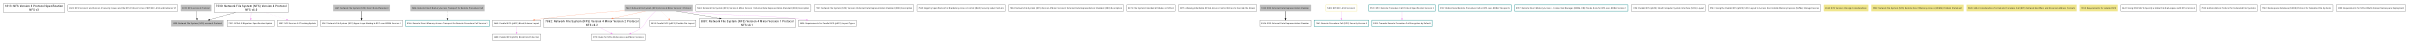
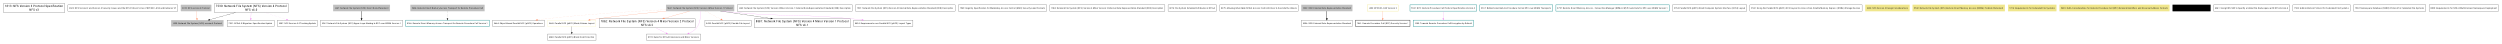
none -> (2032, 8)
(2099, 8) -> (2192, 8)
(197, 15) -> (197, 15)
(1341, 15) -> (1383, 15)
(517, 23) -> (572, 23)
none -> (518, 23)
(827, 23) -> (883, 23)
(1341, 23) -> (1383, 23)
(517, 29) -> (572, 29)
